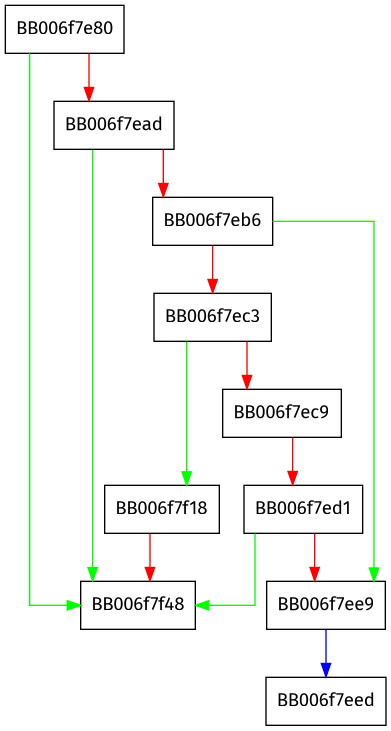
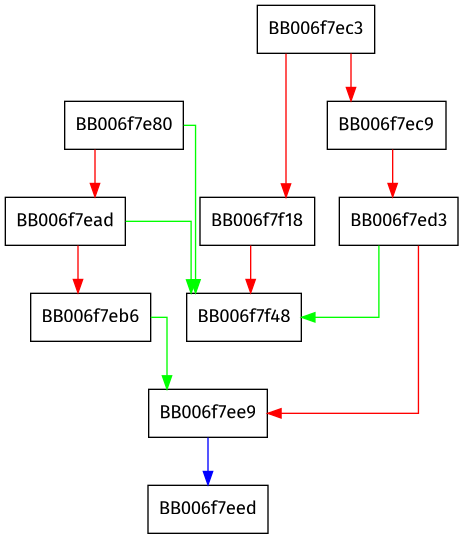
(213, 263) -> none
(187, 407) -> (286, 119)
(303, 509) -> (399, 221)
